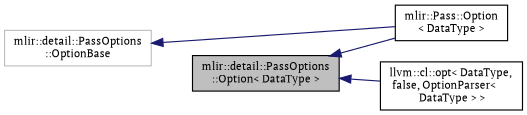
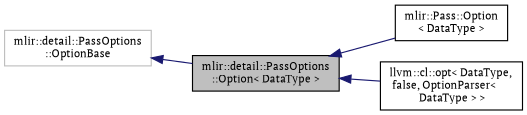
(279, 35) -> (178, 61)
